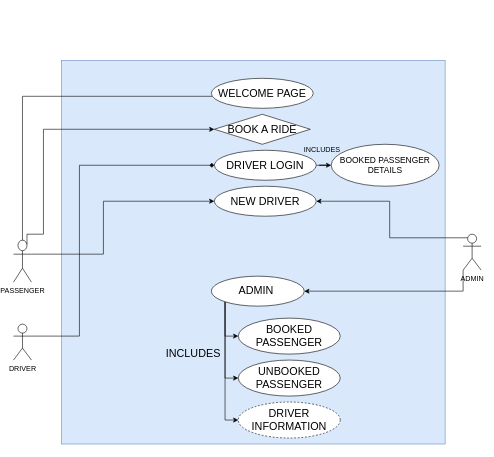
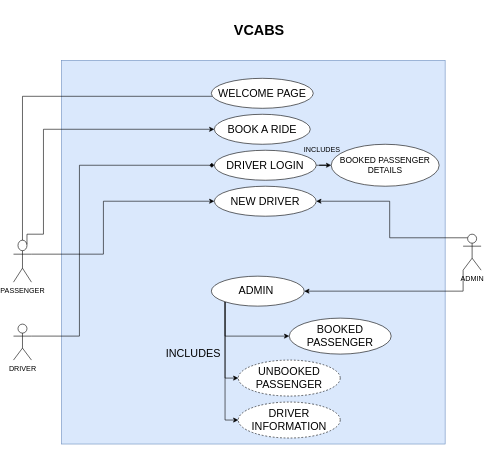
none -> (260, 30)
(263, 129) -> (263, 129)
(290, 336) -> (341, 336)
(290, 378) -> (290, 378)
